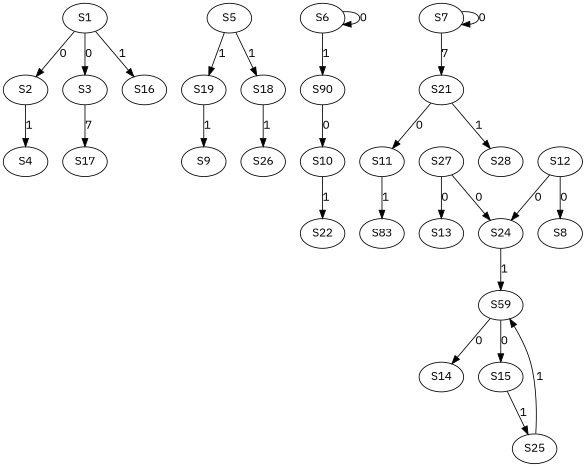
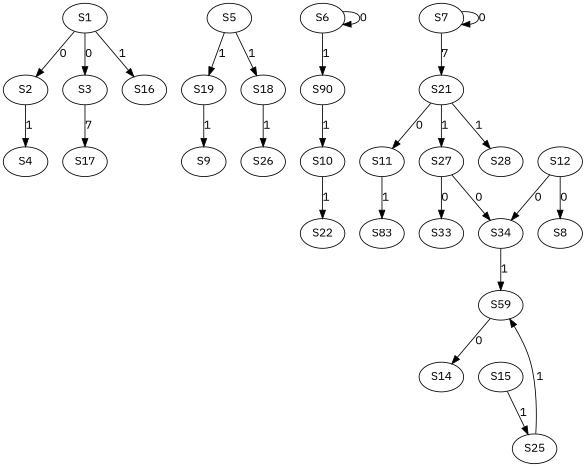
none -> (441, 122)
(326, 126) -> (326, 126)
(441, 233) -> (441, 233)
(501, 233) -> (501, 233)
(501, 337) -> none
